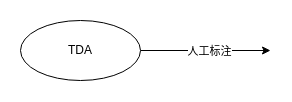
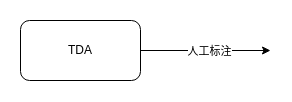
(81, 51) -> (81, 51)
